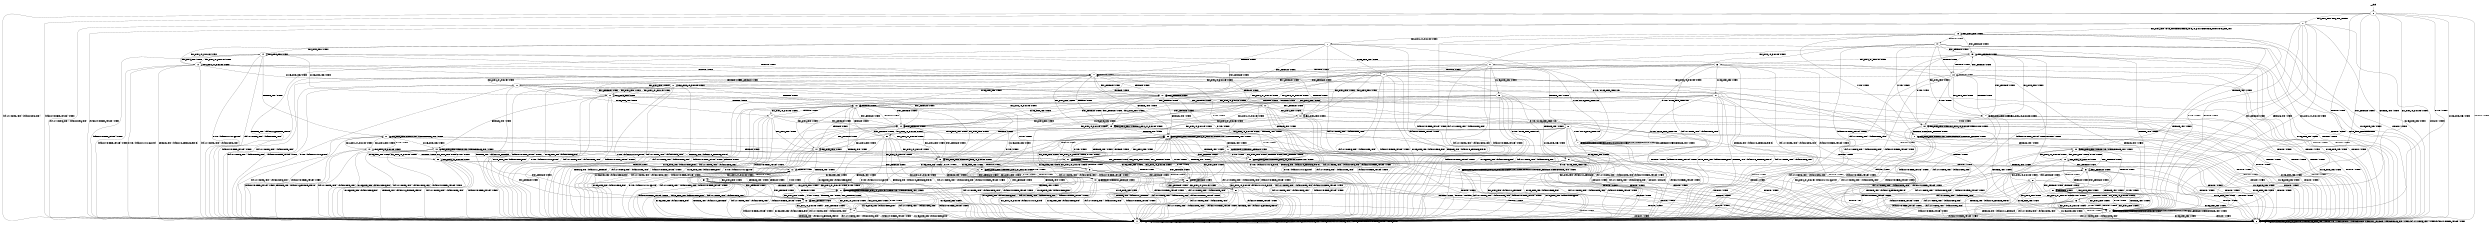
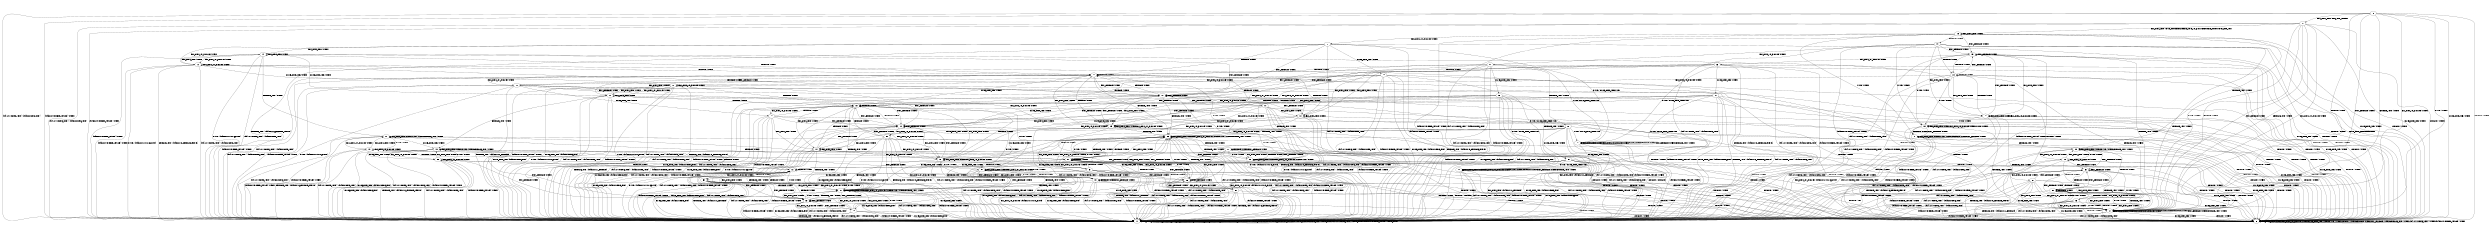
(2373, 5) -> none
(1210, 138) -> (1202, 142)
